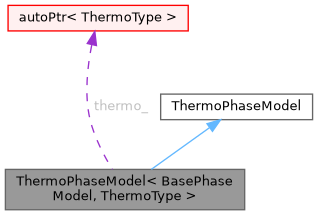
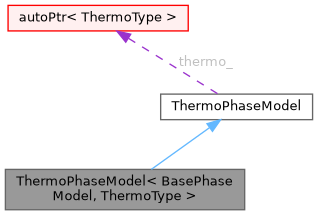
(88, 110) -> (173, 66)
